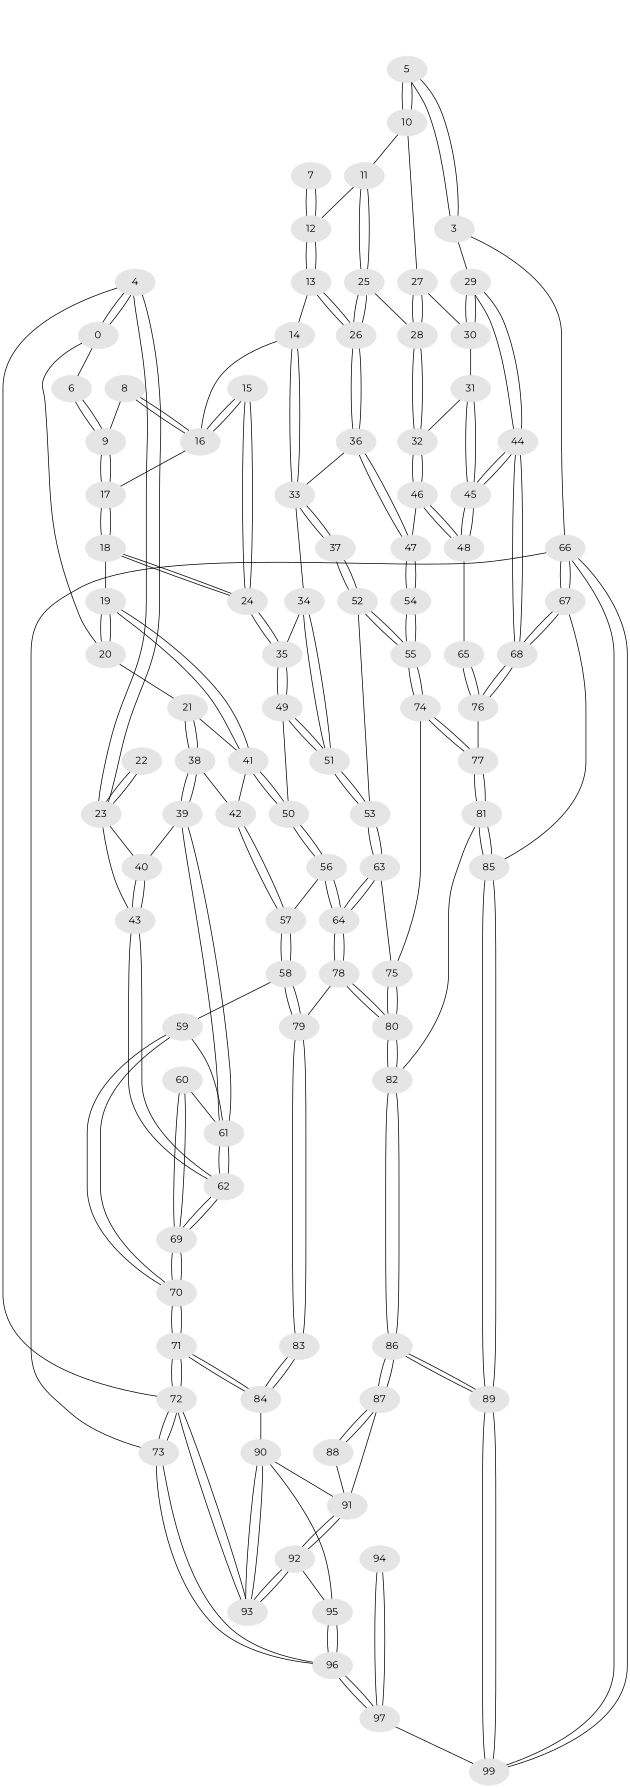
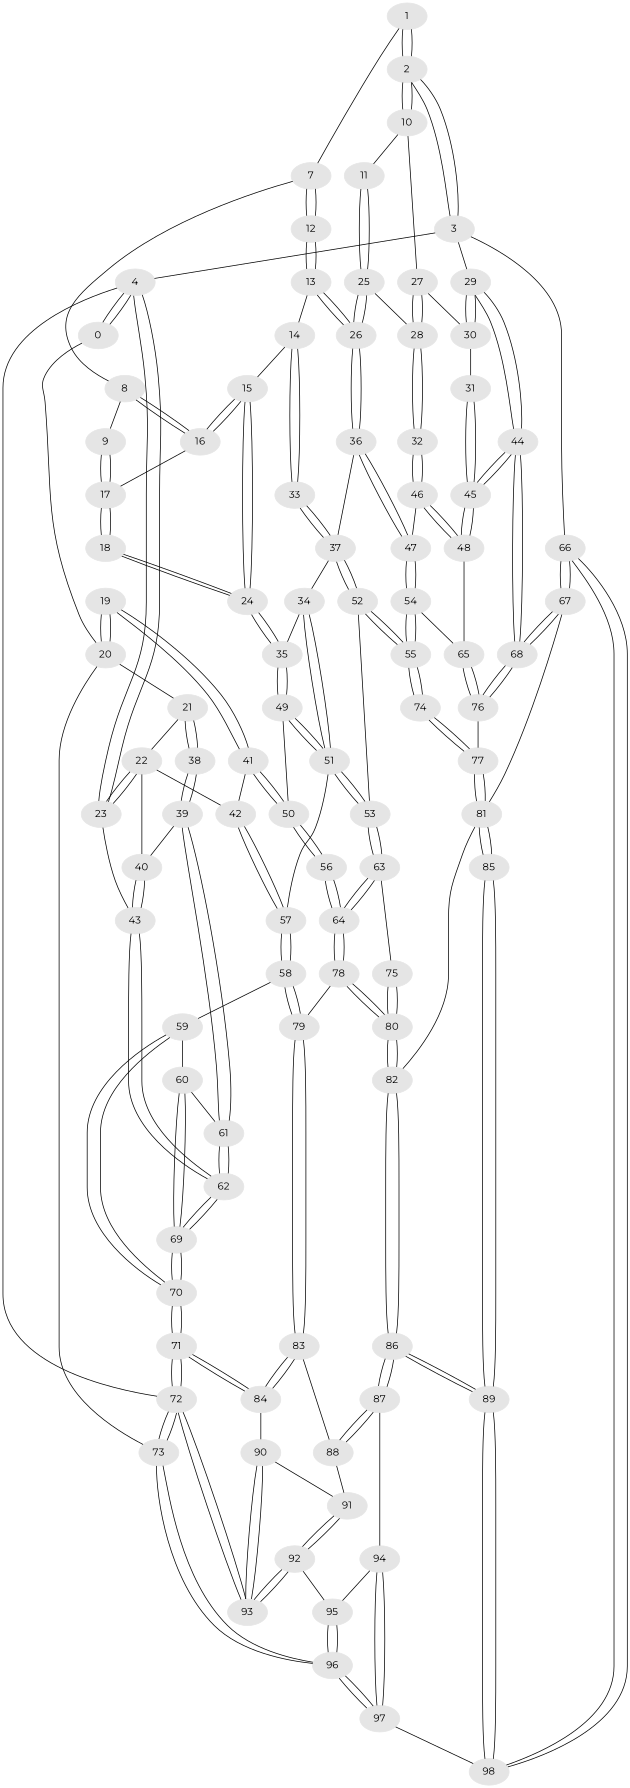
none -> (407, 16)
(407, 69) -> (407, 69)
(338, 202) -> none
none -> (132, 251)
none -> (295, 256)
(224, 372) -> (271, 362)
(72, 389) -> none
(444, 415) -> none
(325, 469) -> (346, 495)
(300, 548) -> (320, 575)
(106, 574) -> none
none -> (437, 628)
(218, 735) -> (165, 734)
(586, 754) -> (531, 710)
(215, 788) -> (189, 788)
(31, 801) -> (59, 1070)
(122, 841) -> (142, 814)
(420, 843) -> none
(306, 894) -> (313, 832)
(212, 1075) -> (183, 1054)
none -> (316, 1399)
(364, 1453) -> (380, 1479)
(313, 1527) -> (356, 1586)
(489, 1772) -> (489, 1772)
